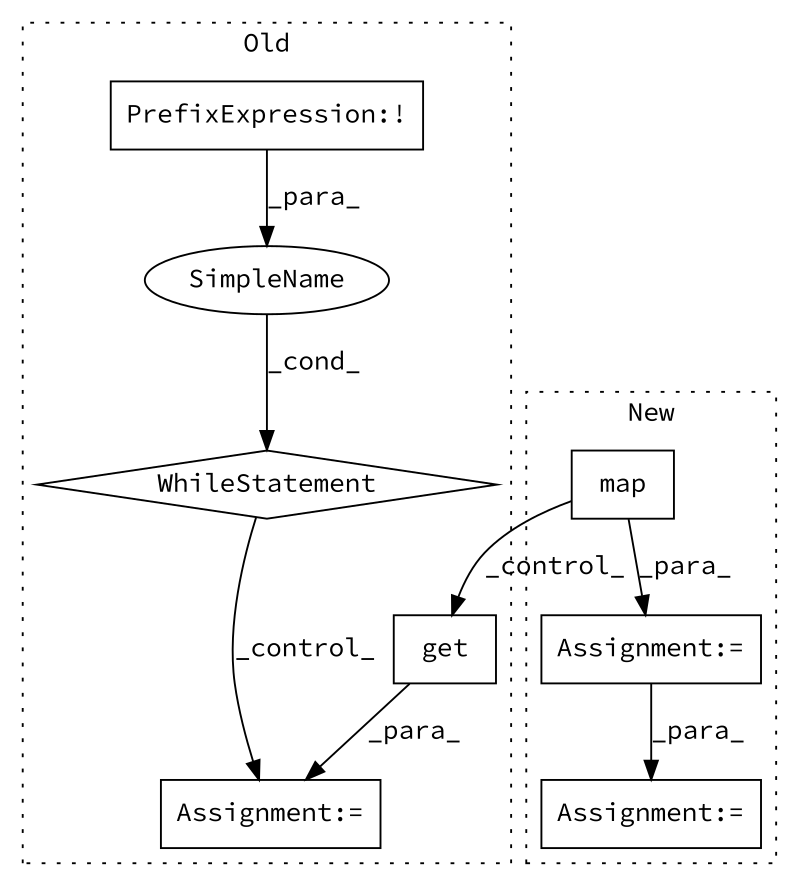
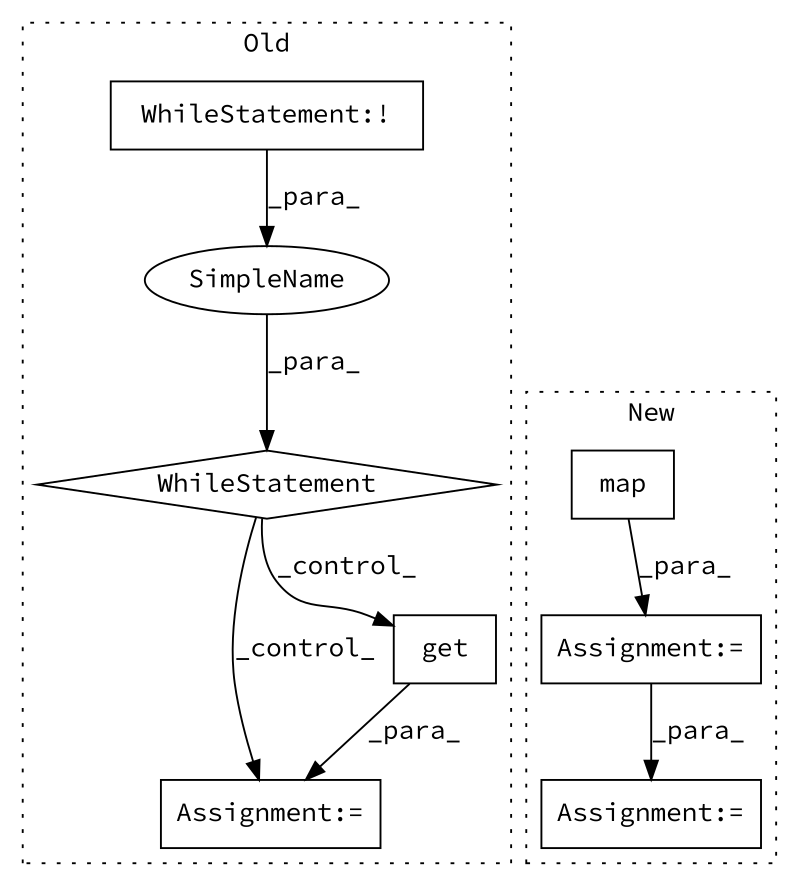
(267, 115) -> (267, 115)
(314, 363) -> (314, 363)
(497, 541) -> (292, 596)
